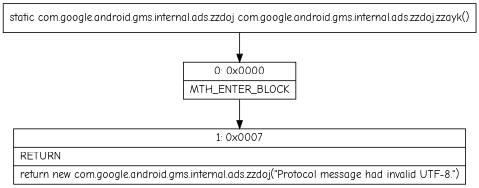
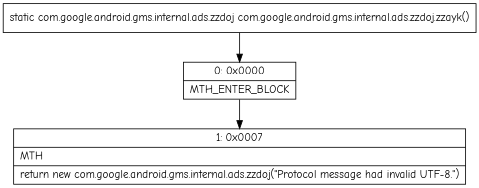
(41, 156) -> (32, 156)
